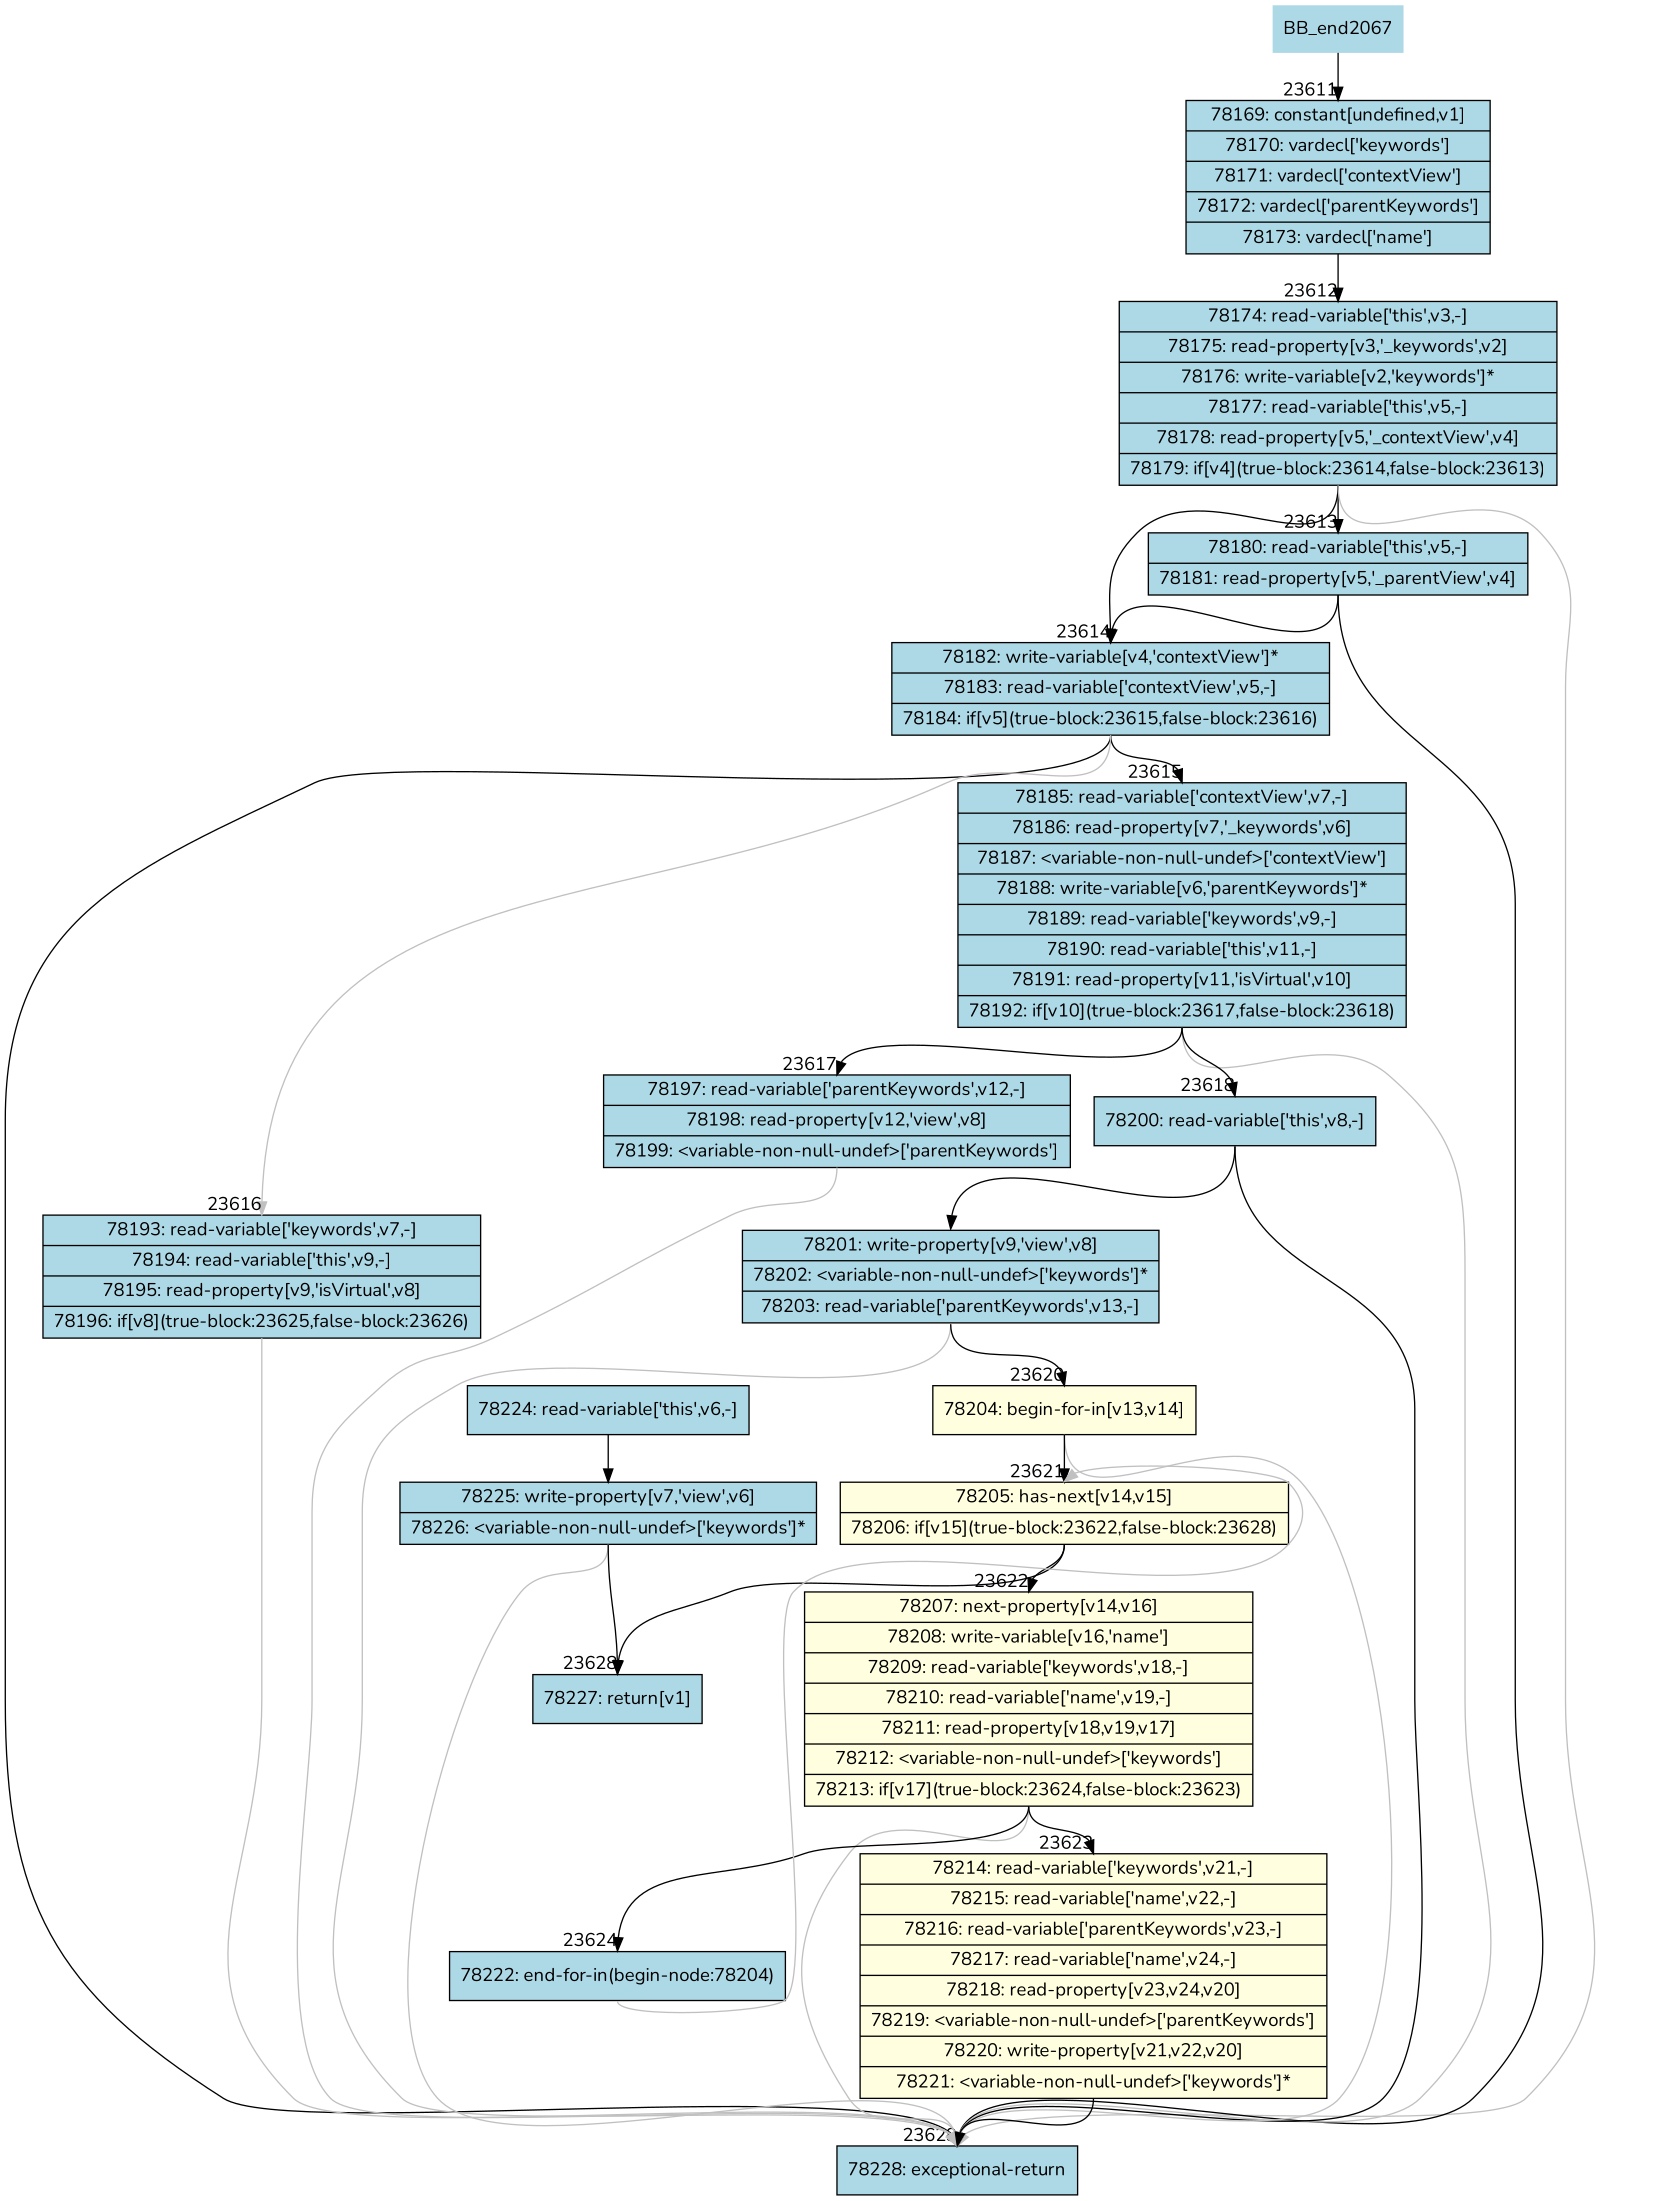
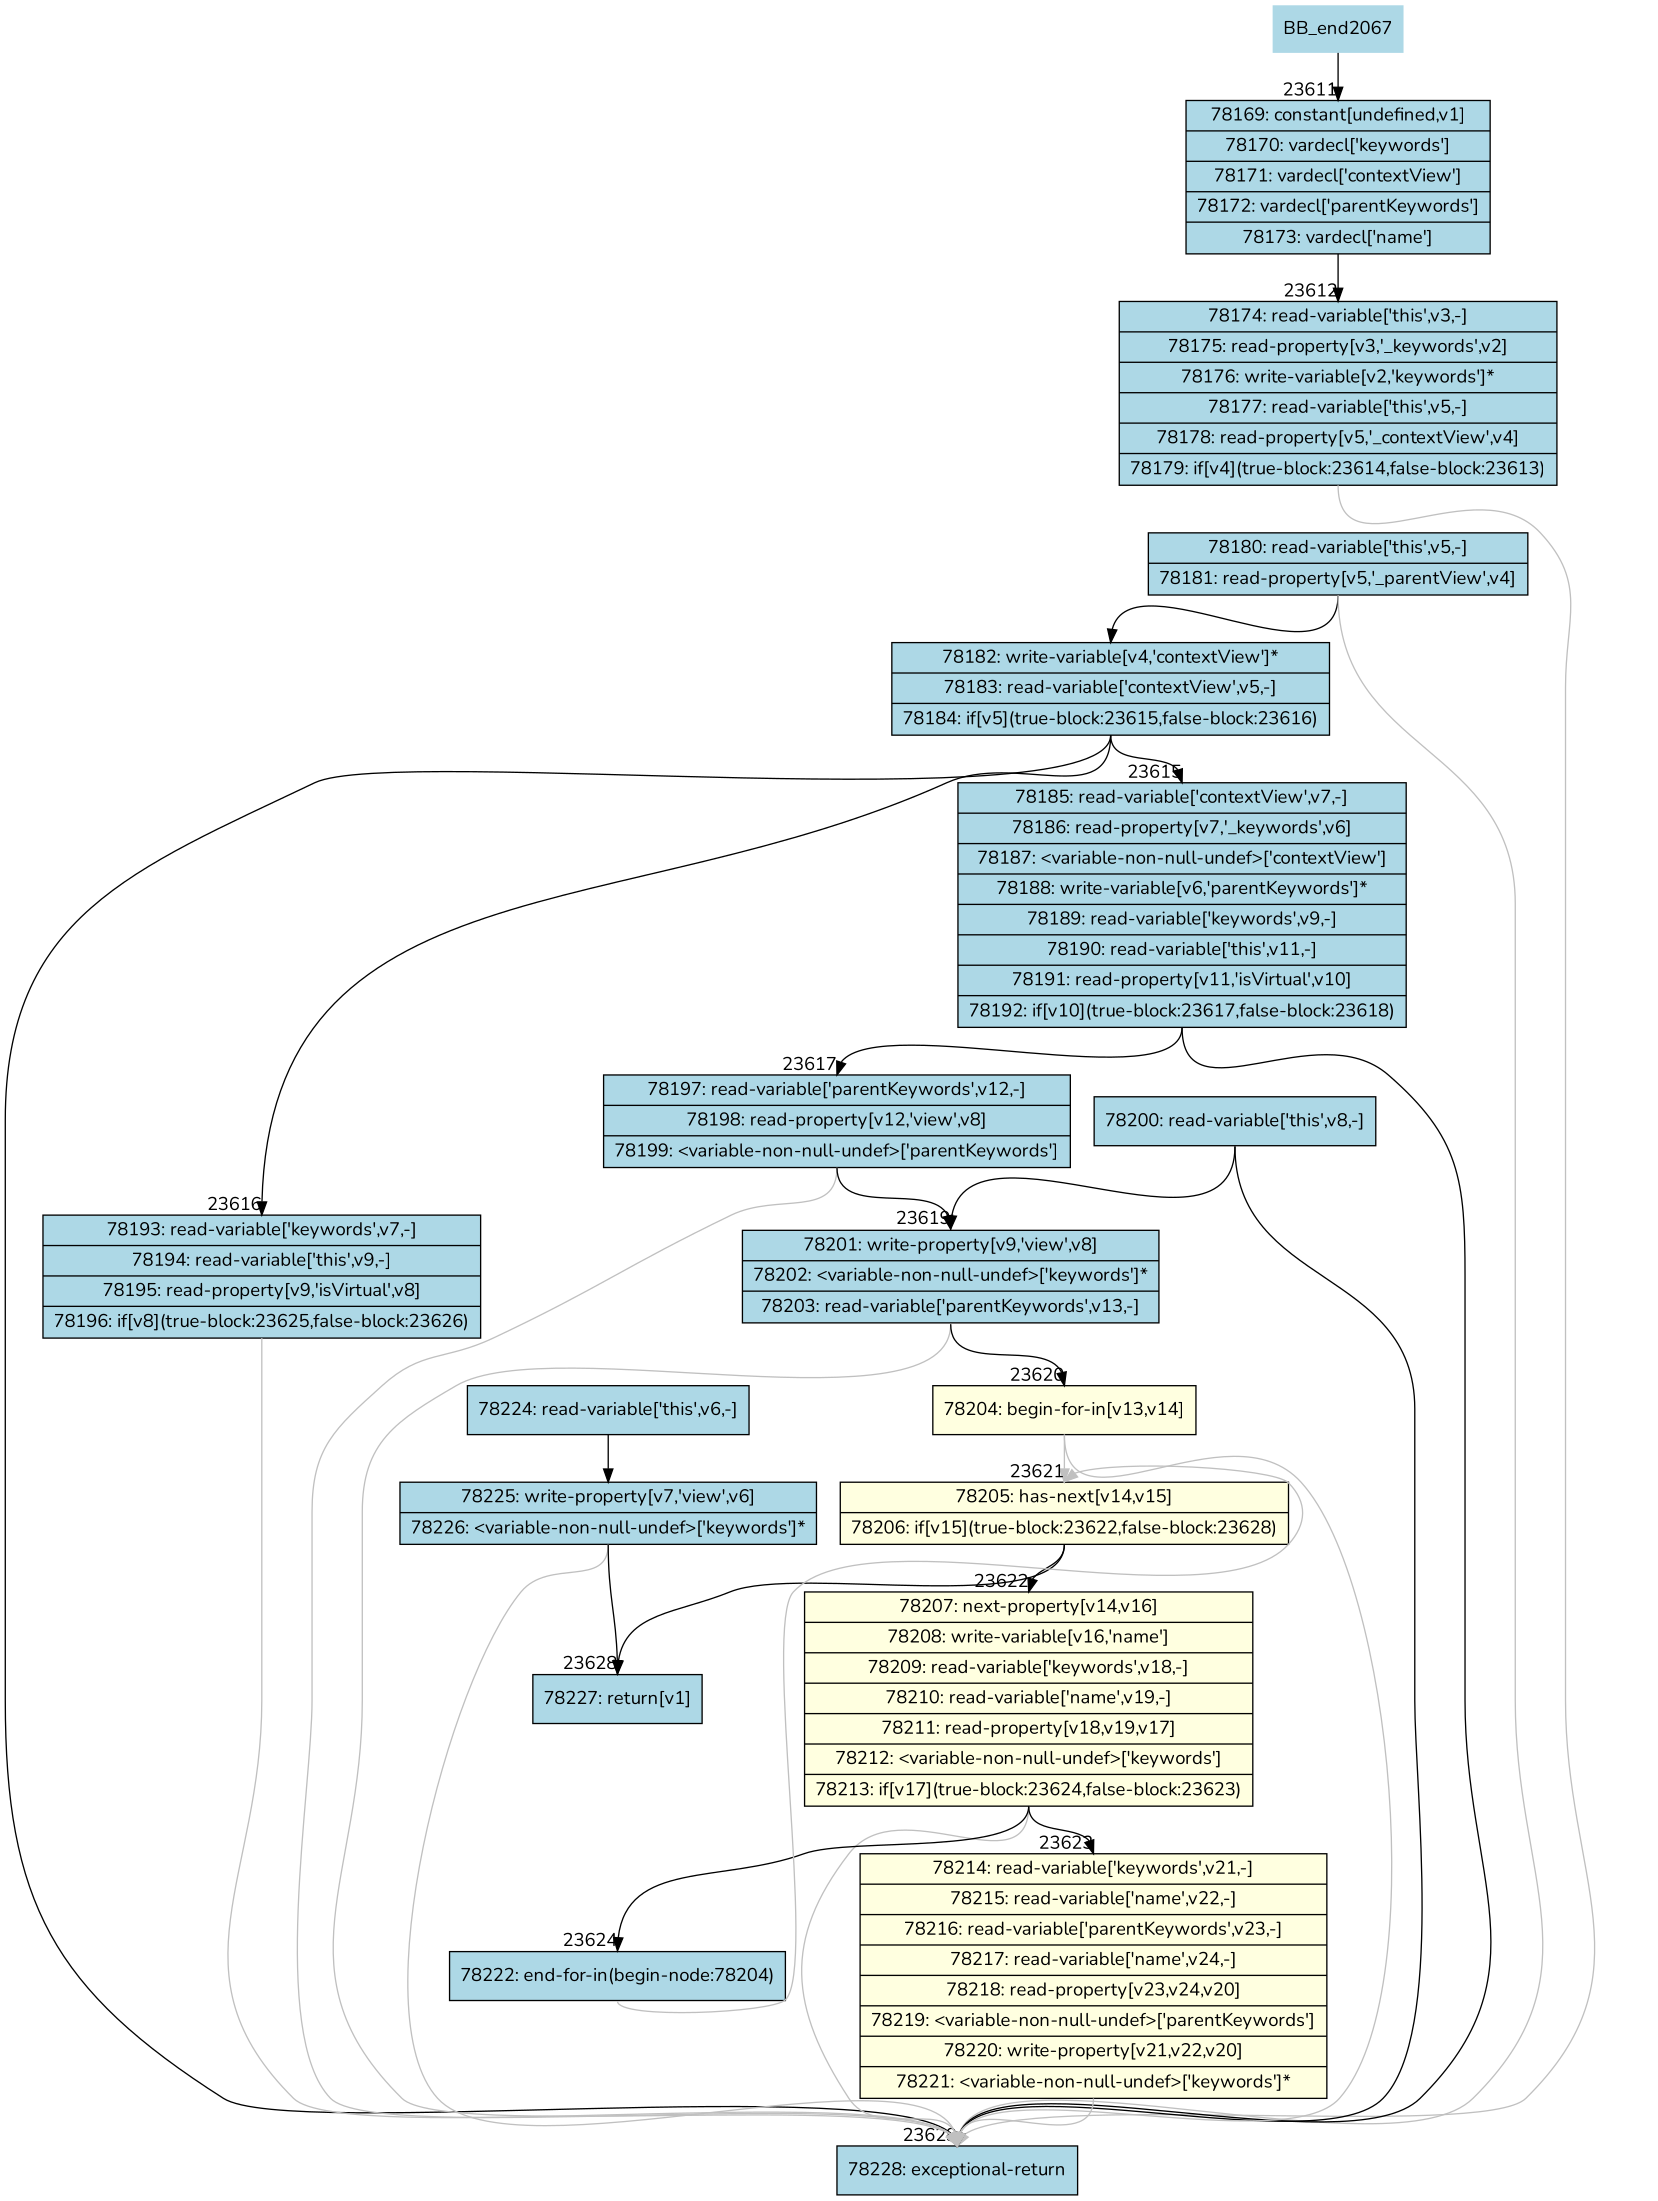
(1338, 502) -> none
(1195, 511) -> none
(621, 881) -> (621, 881)
(1203, 1058) -> none
none -> (887, 1198)
(1064, 1452) -> (1064, 1452)
(1515, 1591) -> (1515, 1591)
(1465, 1704) -> (1465, 1704)
(1032, 2123) -> (1032, 2123)
